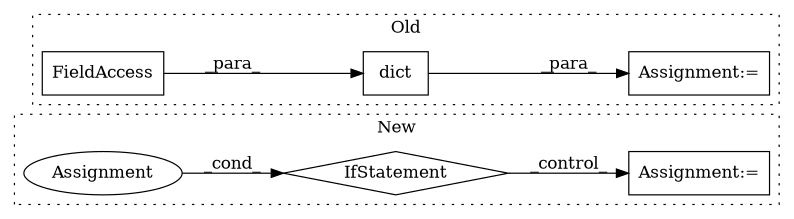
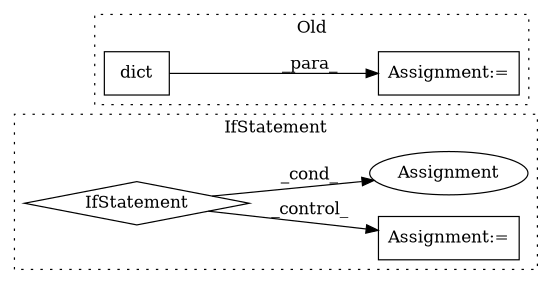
(103, 73) -> none
(397, 128) -> (276, 128)
(226, 173) -> (287, 189)
